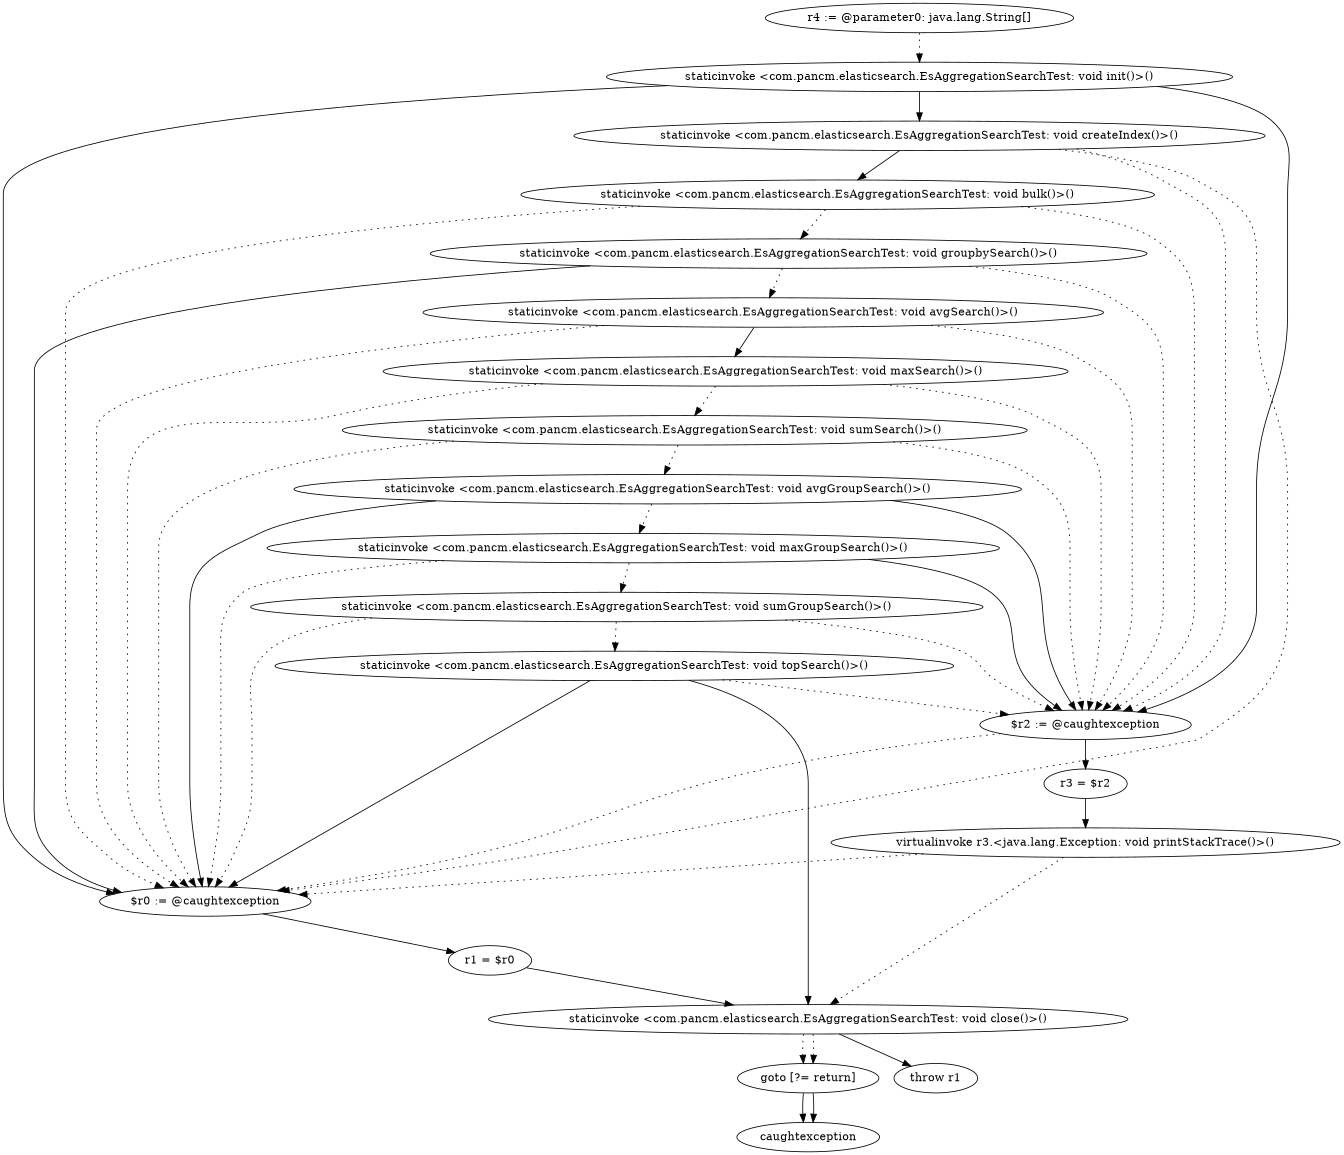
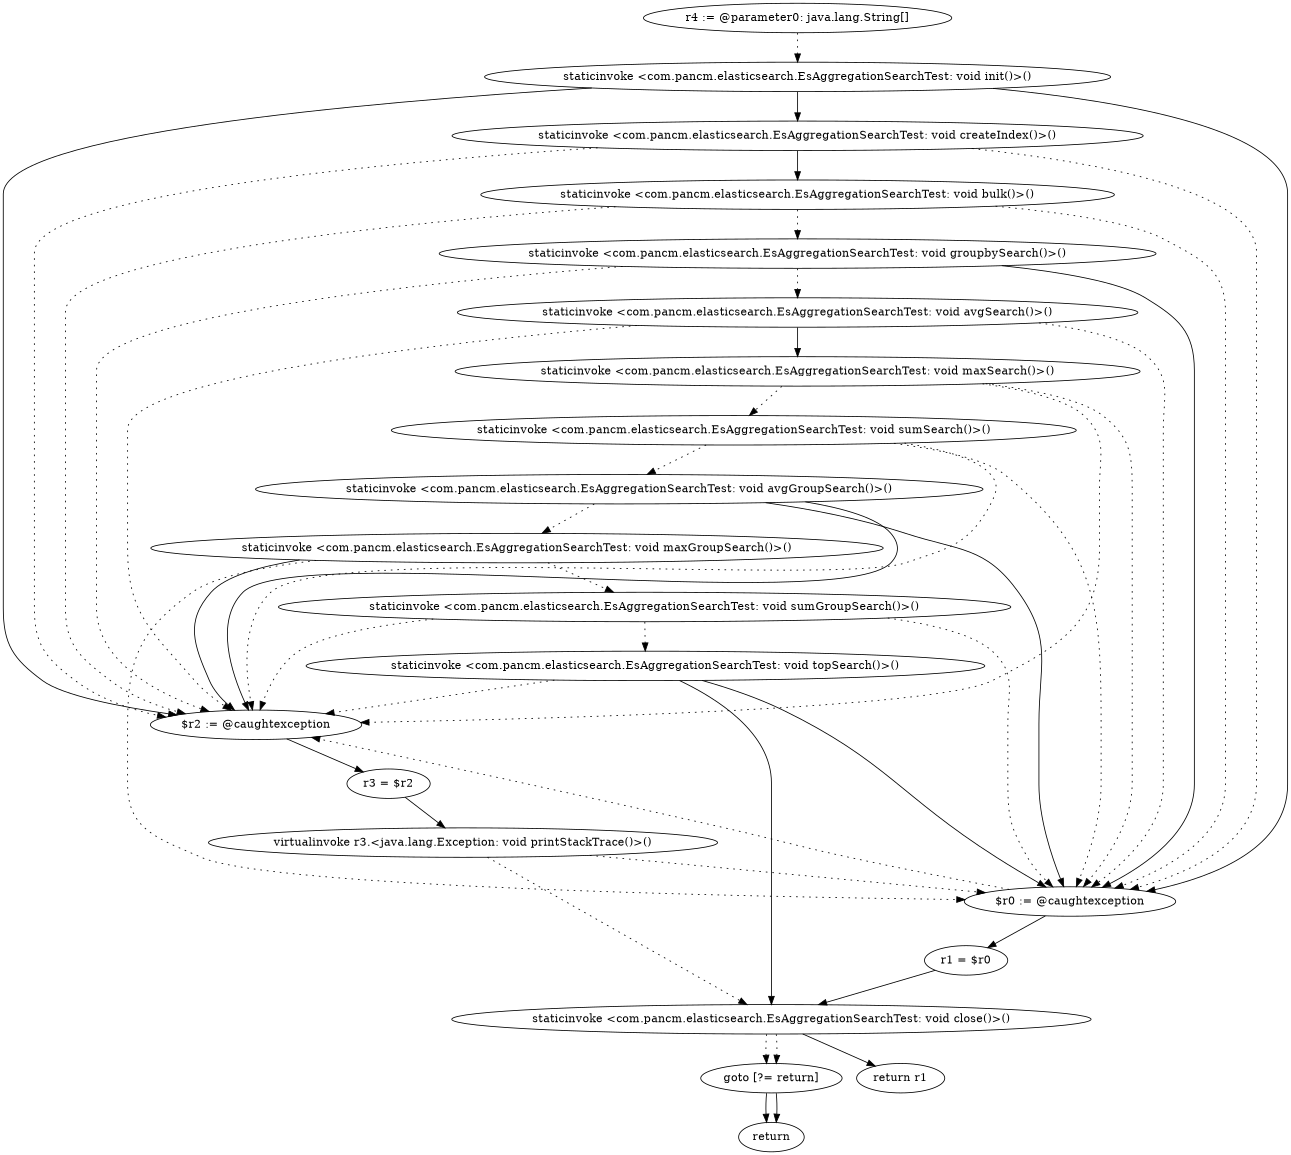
(641, 803) -> (665, 814)
(936, 1078) -> (901, 1078)
(808, 1137) -> (771, 1137)
